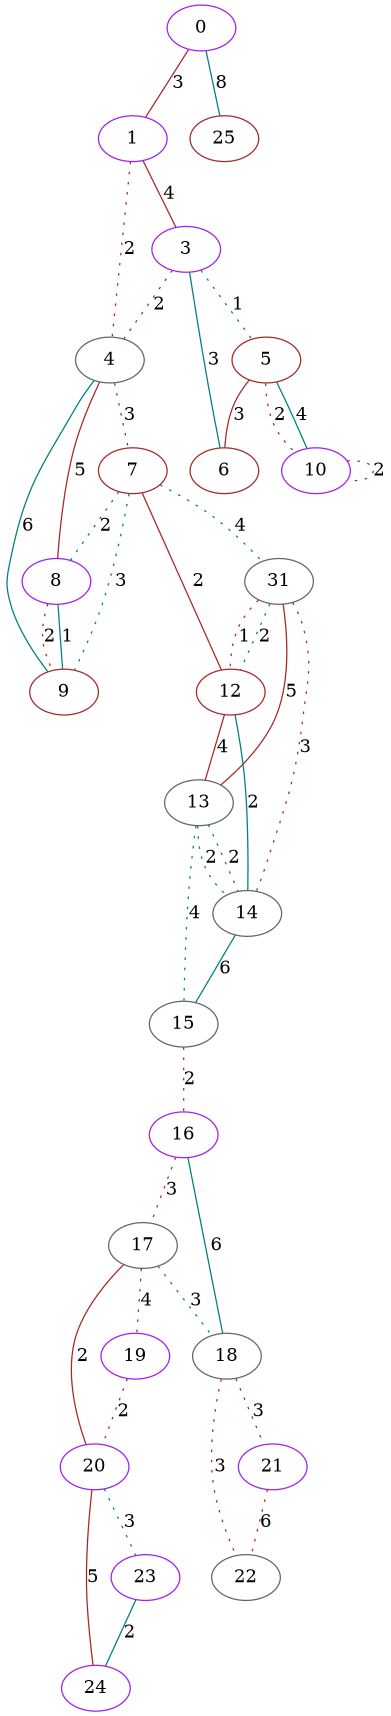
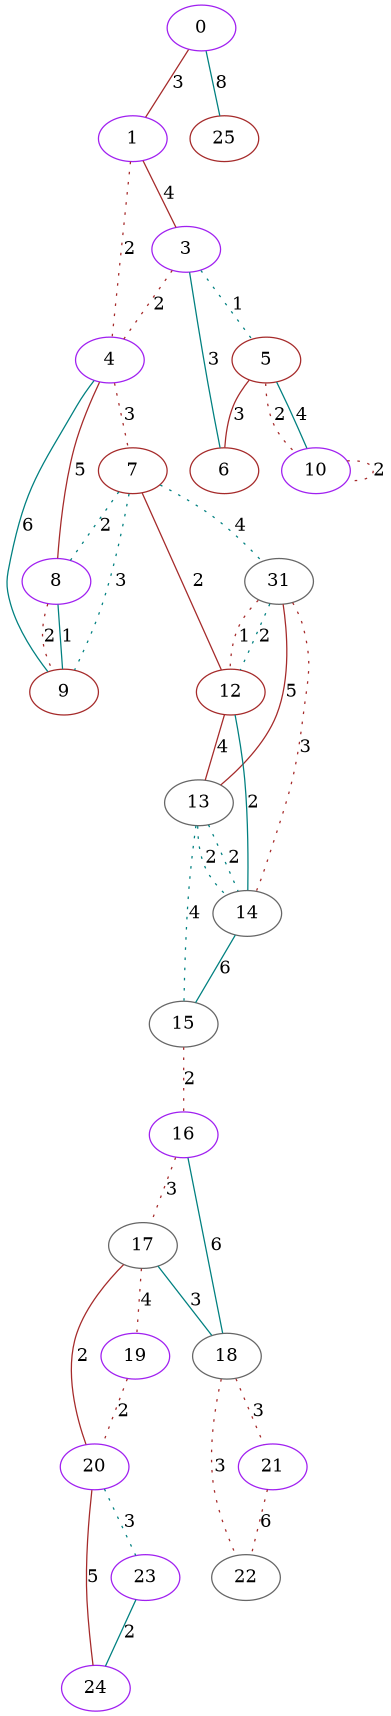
(110, 360) -> (110, 360)
(185, 1301) -> (185, 1301)
